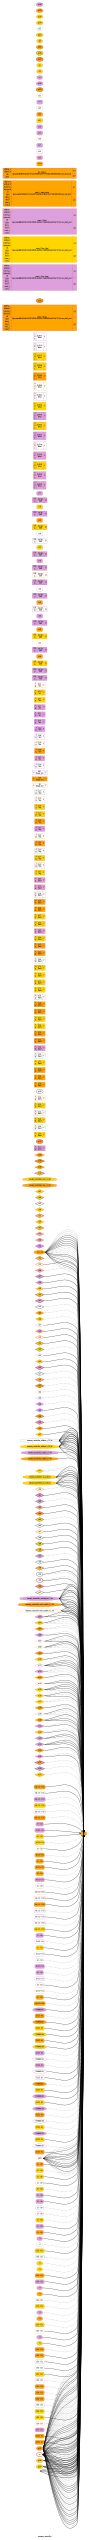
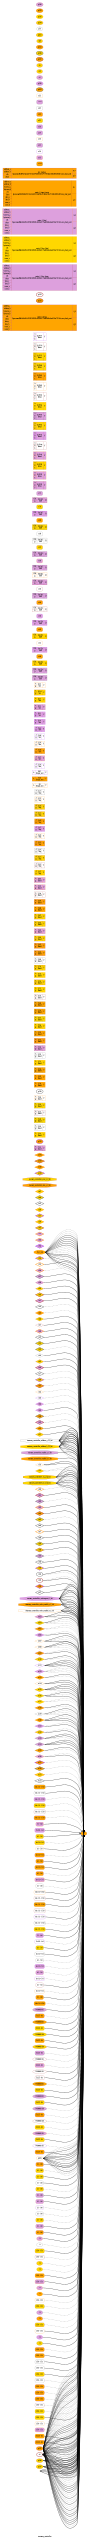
none -> (40, 295)
(40, 1337) -> (40, 1337)
none -> (40, 1465)
(82, 1559) -> (82, 1559)
(40, 1769) -> (40, 1769)
none -> (40, 1781)
